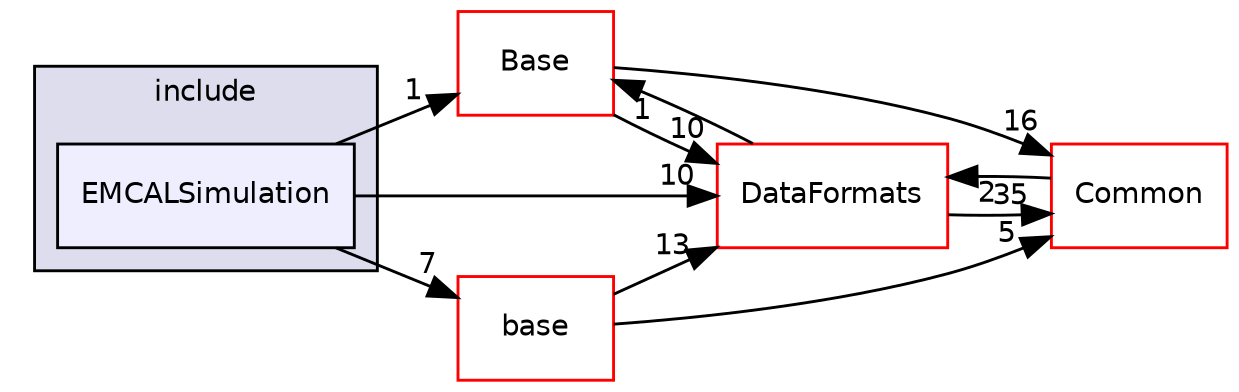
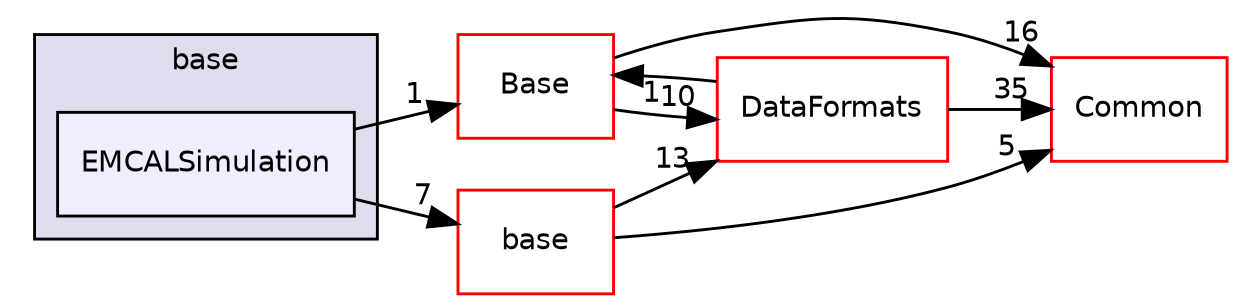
(206, 94) -> (206, 62)
(1014, 177) -> none
(521, 196) -> none
